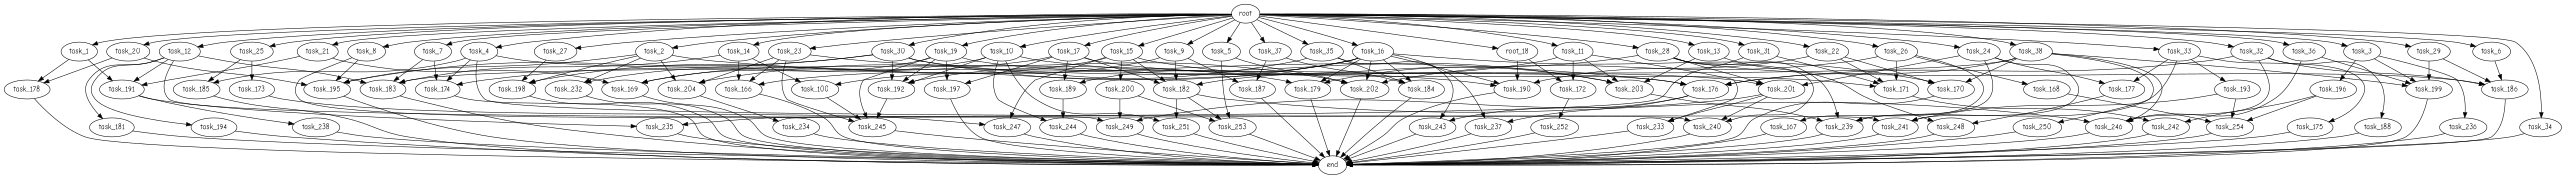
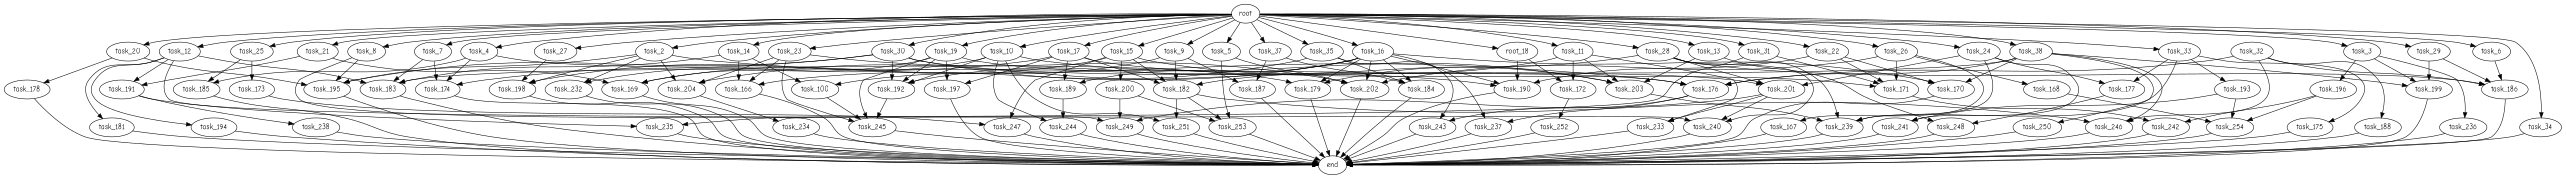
(1745, 22) -> none
(79, 52) -> none
(2304, 52) -> none
(1159, 116) -> none
